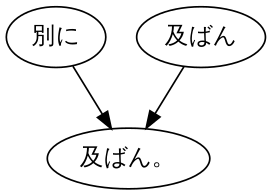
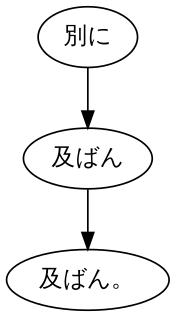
(88, 90) -> (88, 90)
